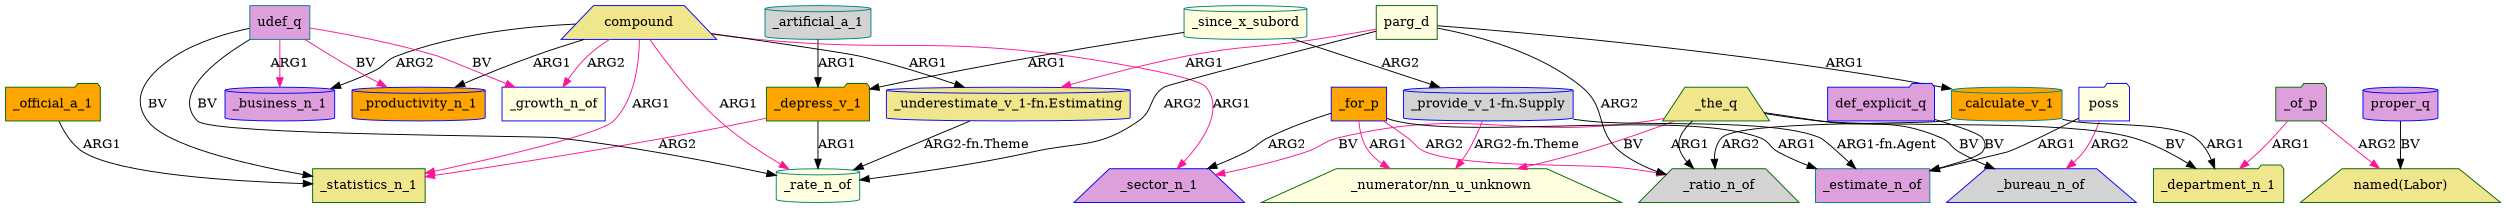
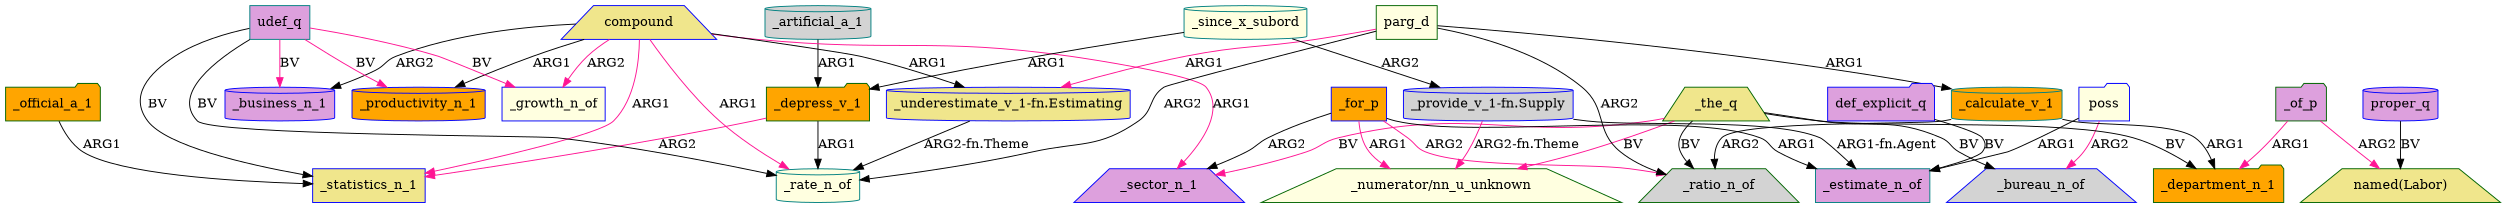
(290, 63) -> (290, 63)
(1690, 145) -> (1690, 145)
(369, 186) -> (369, 186)
(2219, 186) -> (2219, 186)
